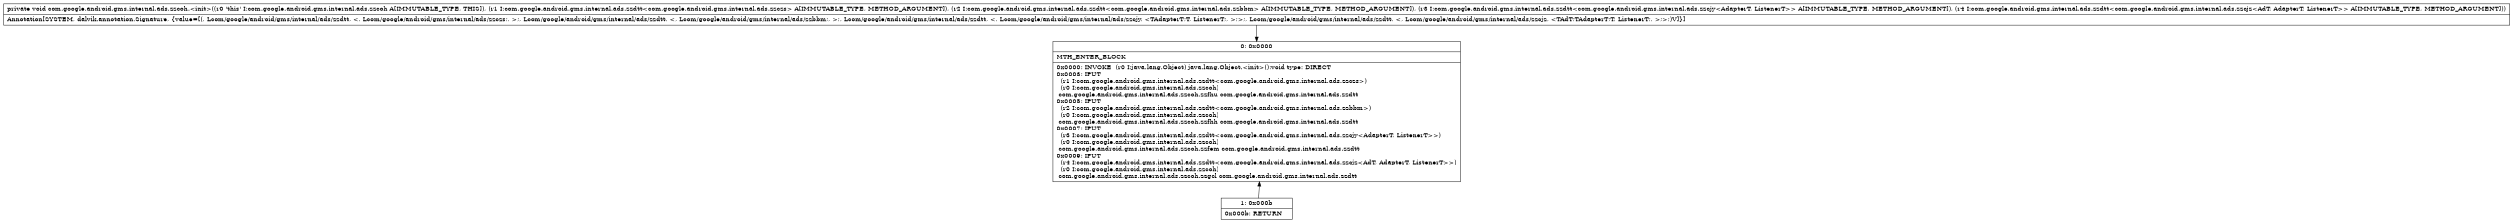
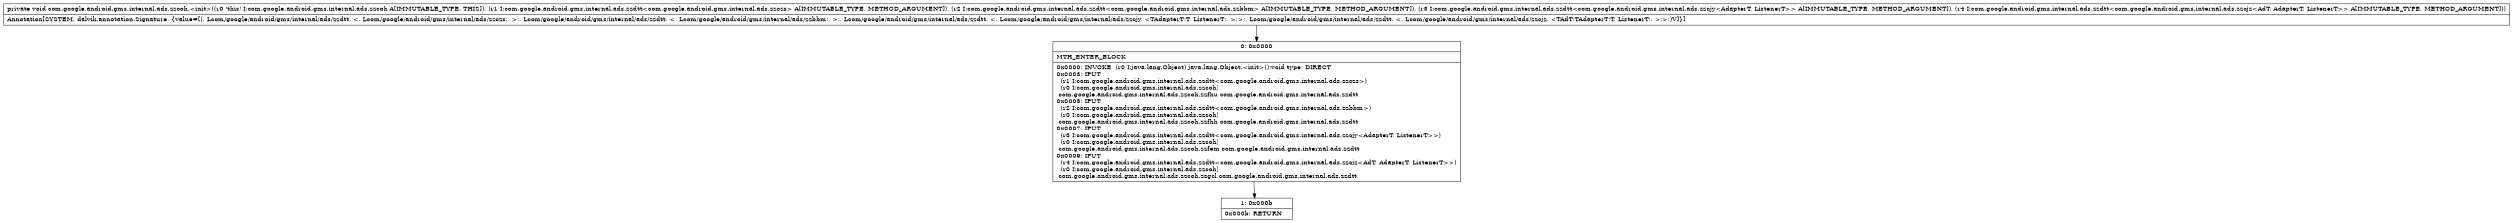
(1259, 192) -> (1254, 188)
